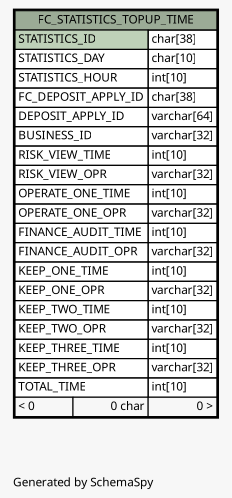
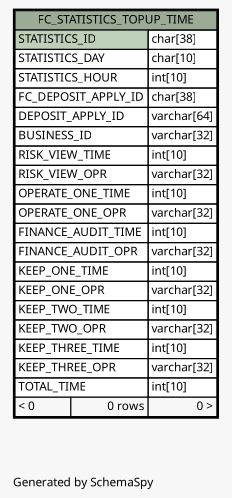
(128, 406) -> (126, 406)
